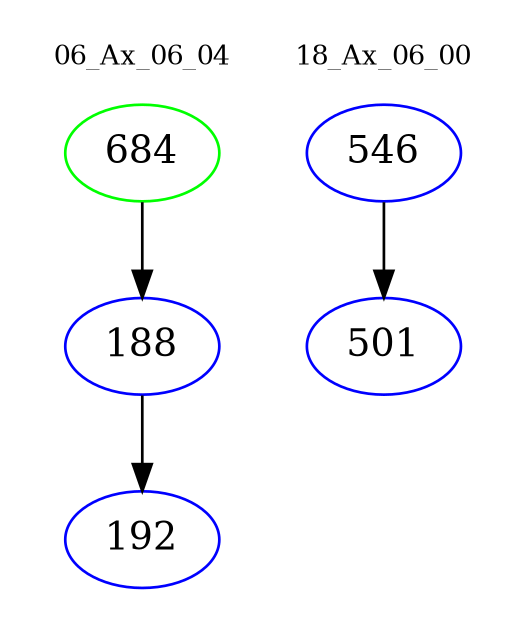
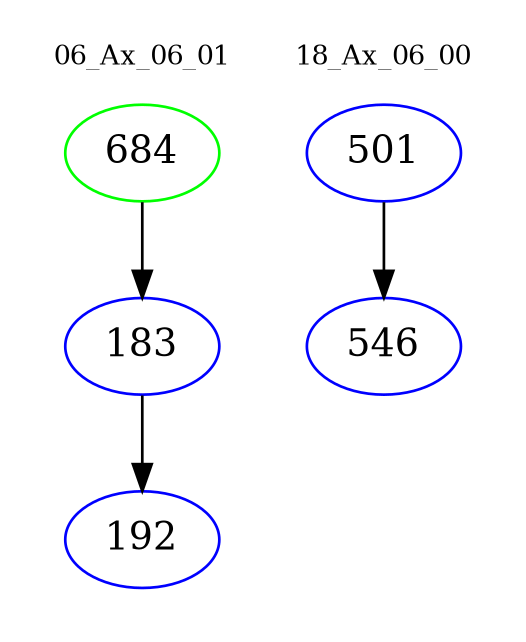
(142, 58) -> (142, 58)
(384, 237) -> (384, 237)
(142, 346) -> (142, 346)
